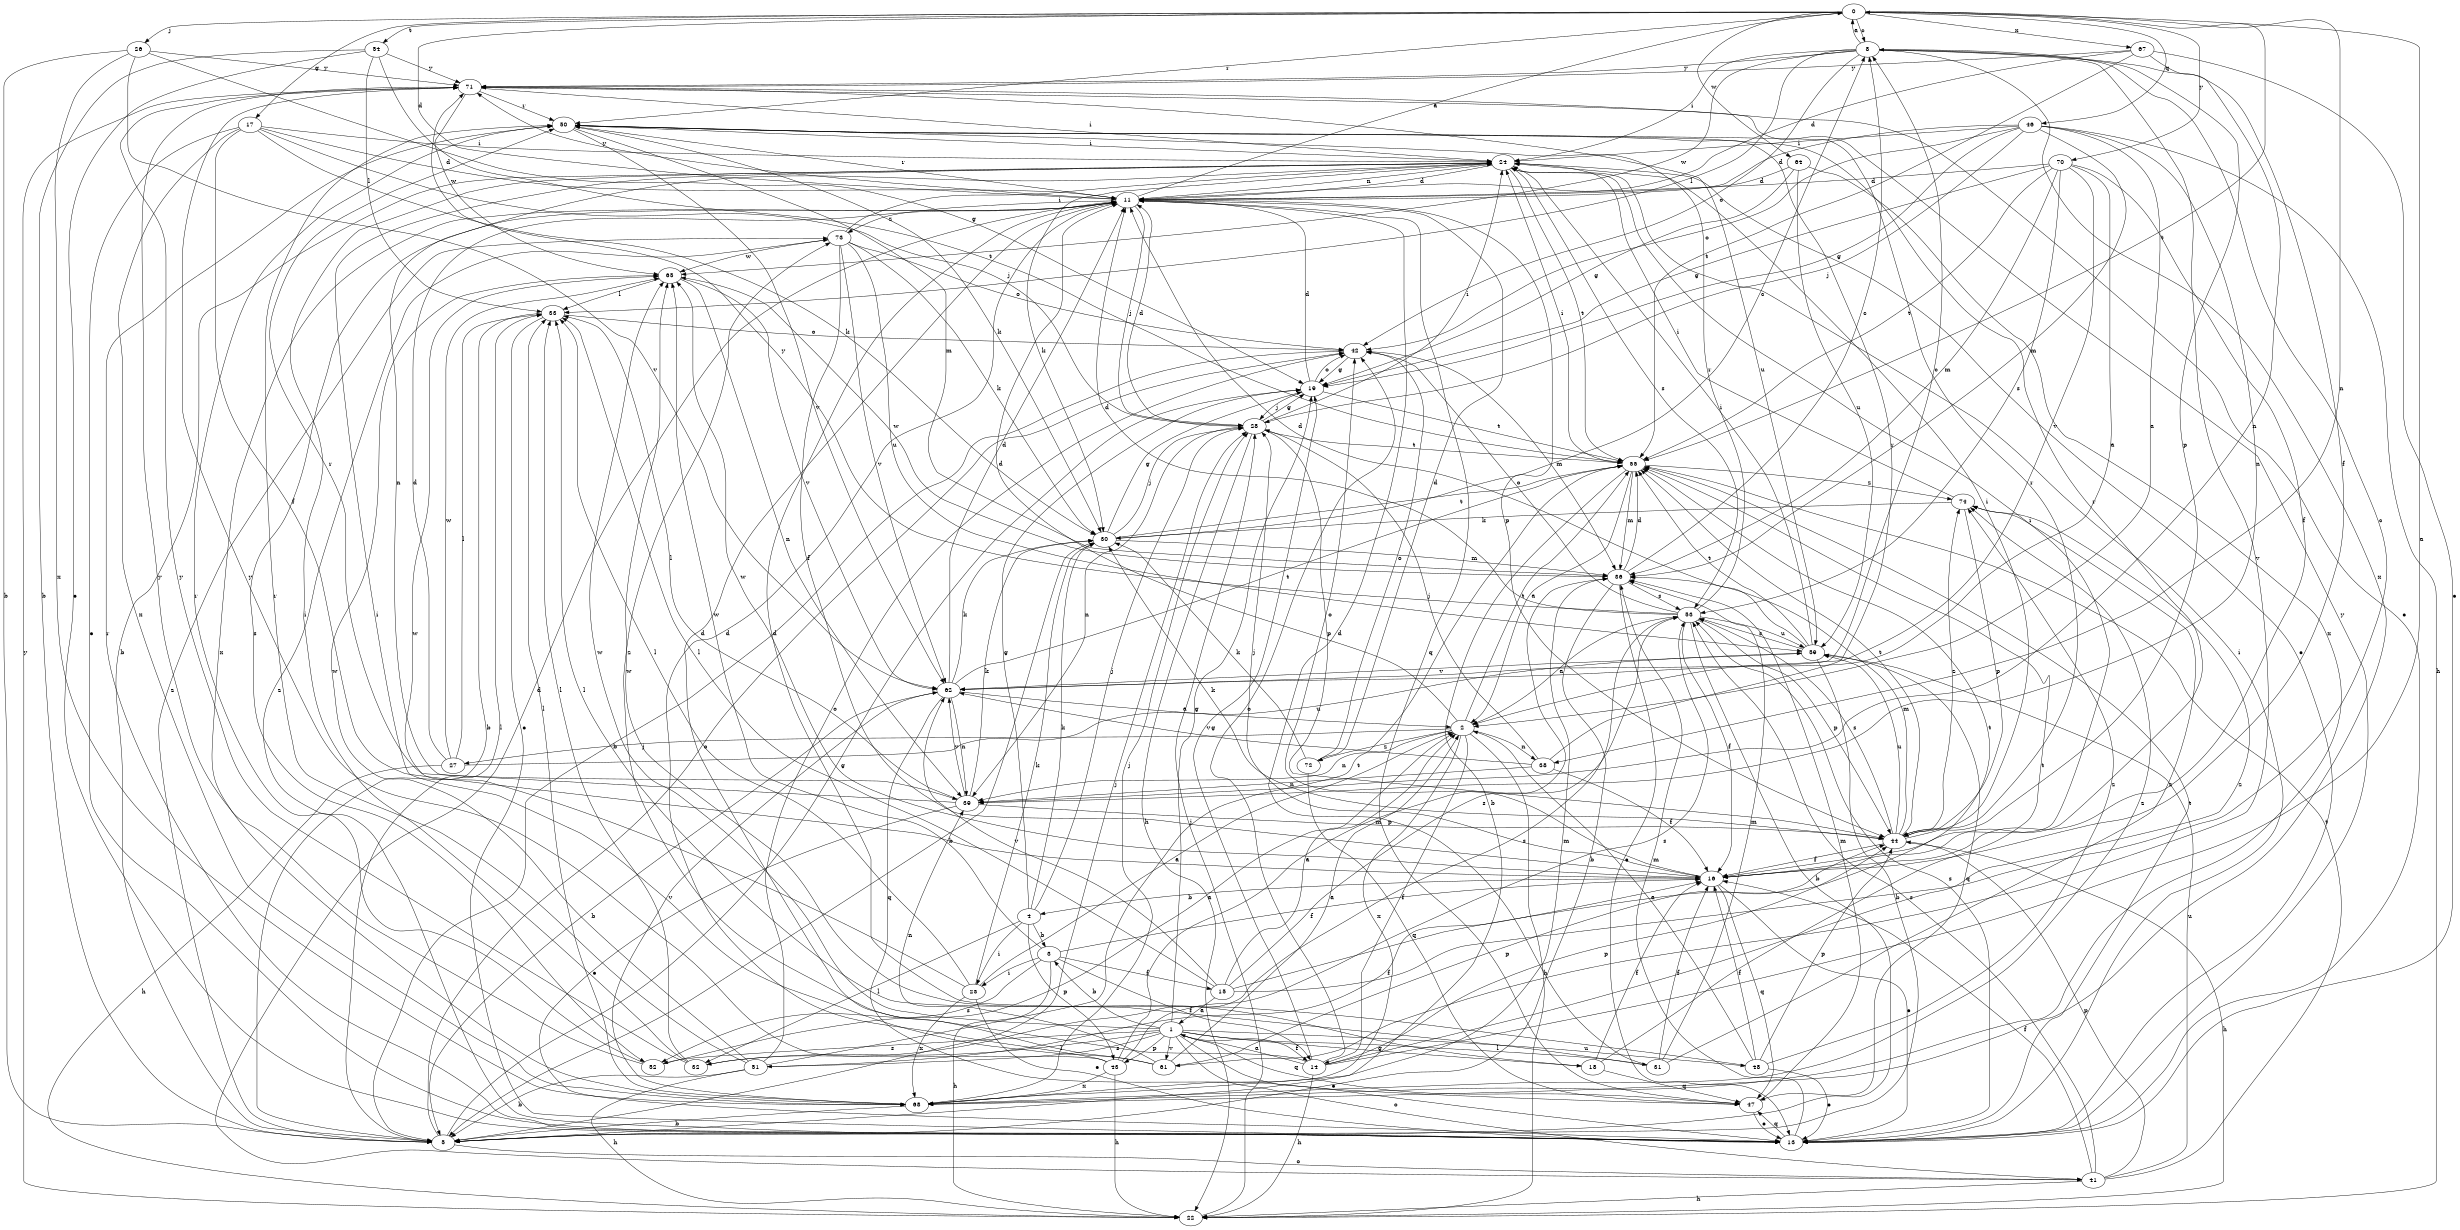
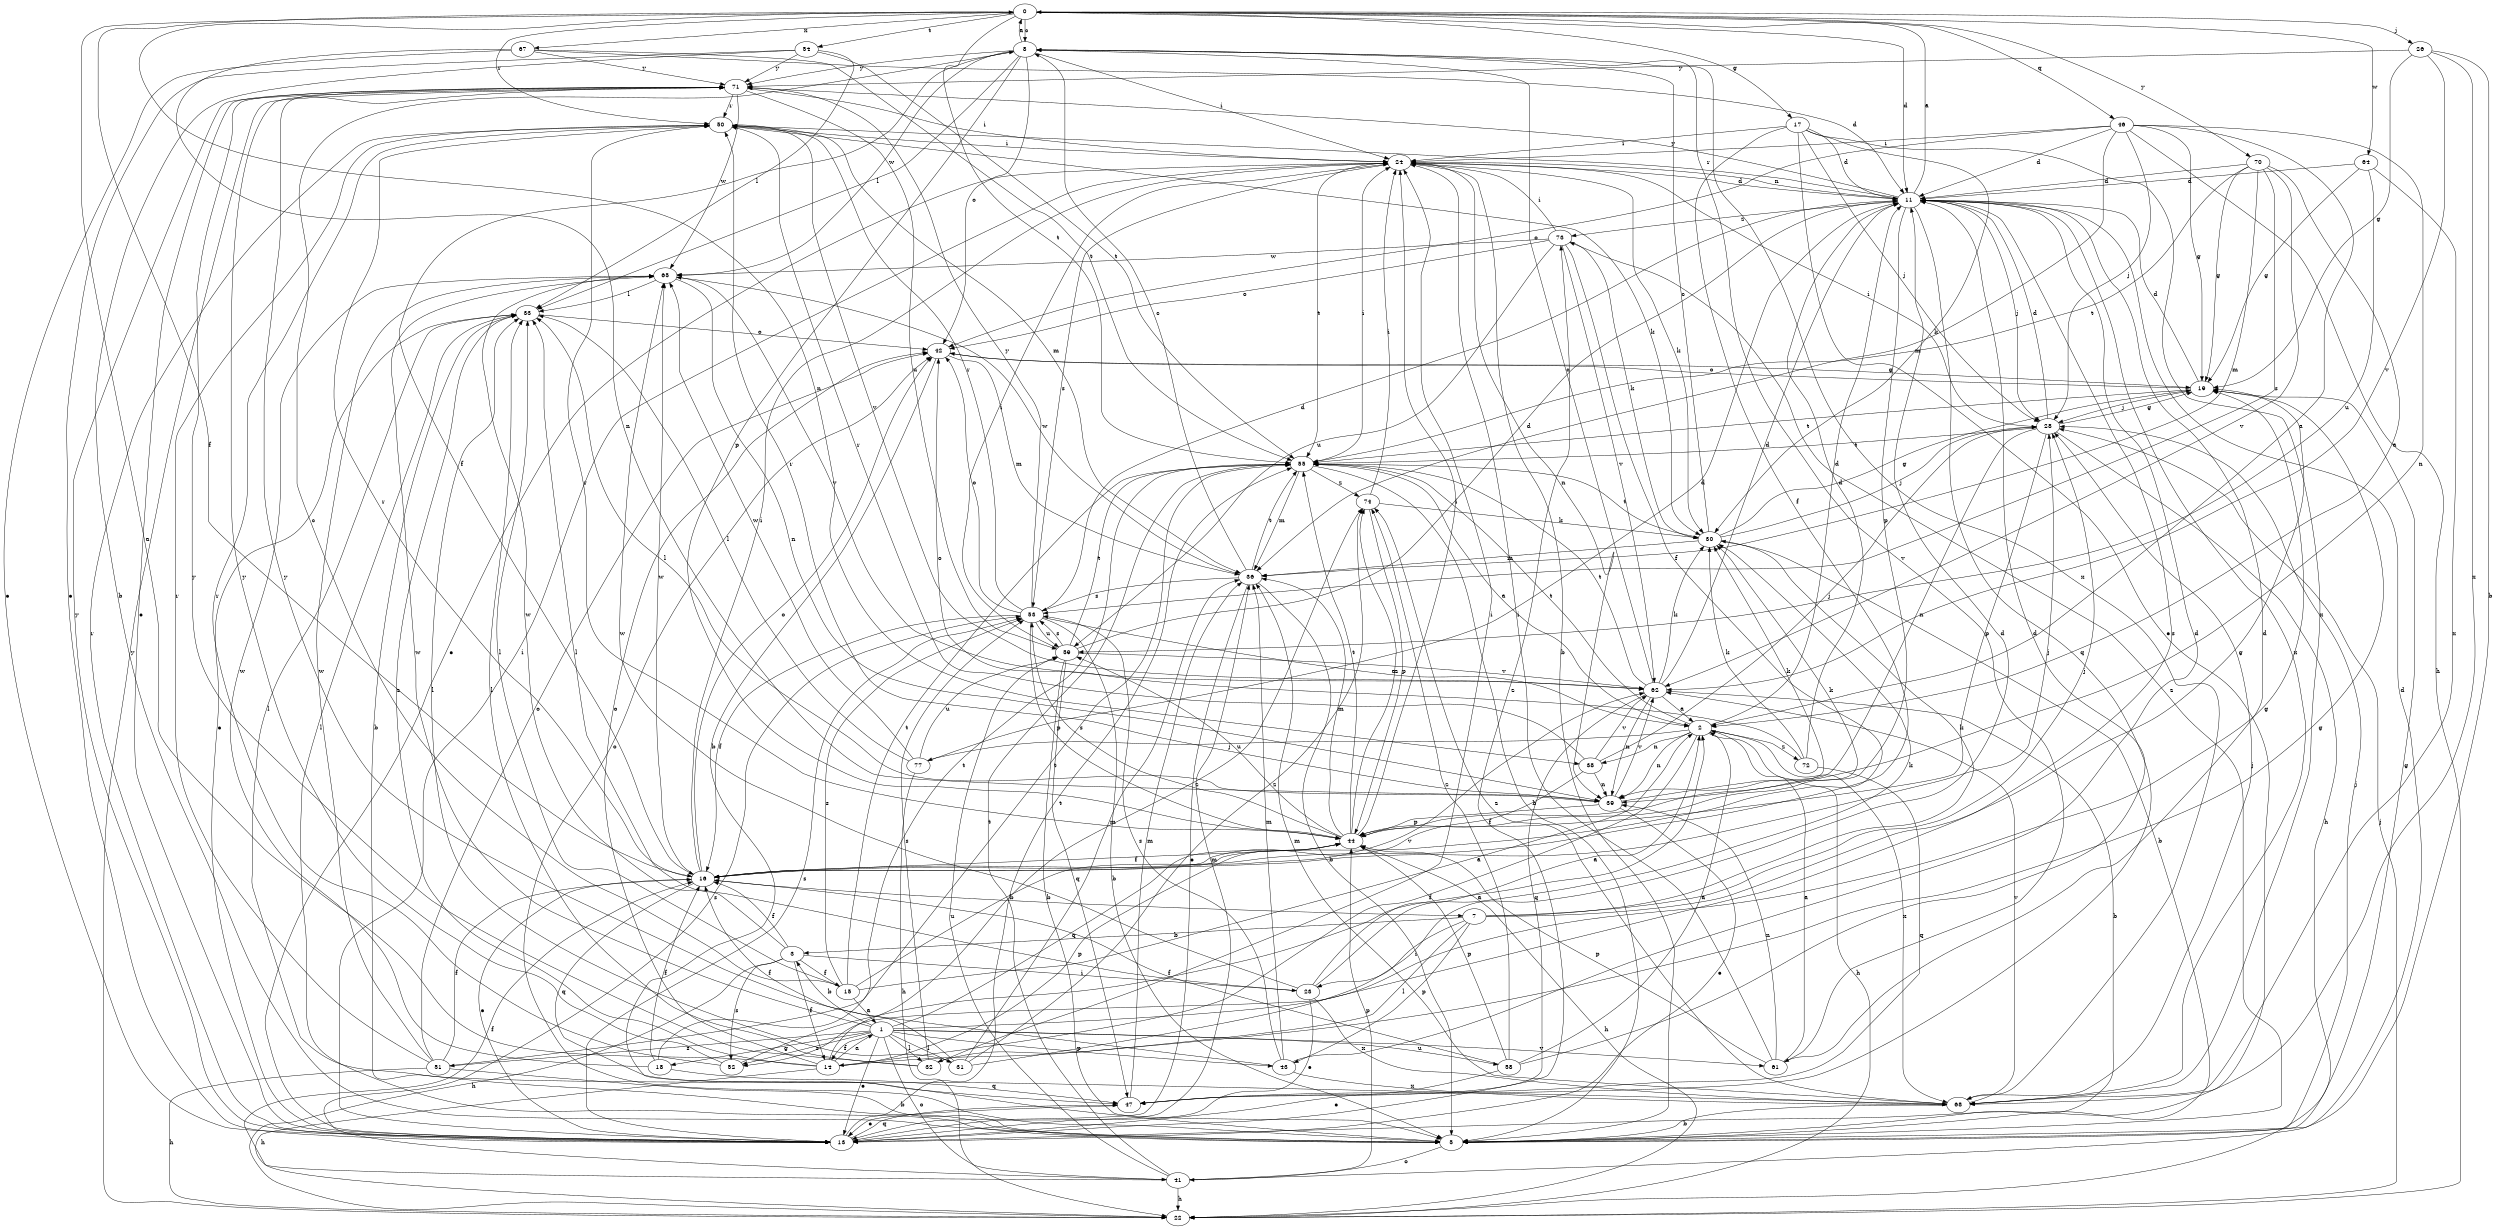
(1640, 521) -> (1270, 521)
(2256, 673) -> (102, 131)
(453, 766) -> (918, 766)
(675, 860) -> (414, 833)
(1029, 916) -> (1474, 916)
(1757, 1067) -> (1509, 1067)
(1538, 1094) -> (1108, 910)
(1115, 1166) -> none
